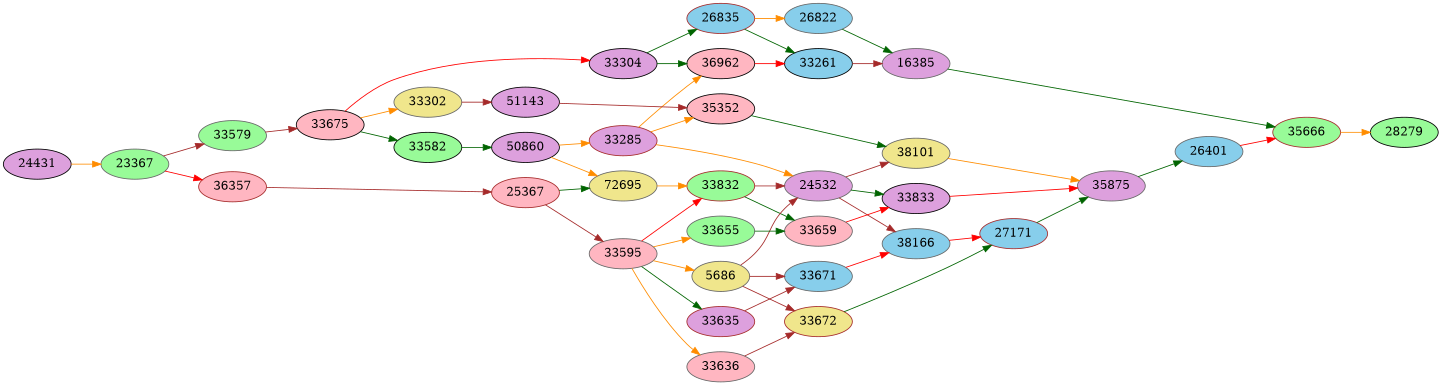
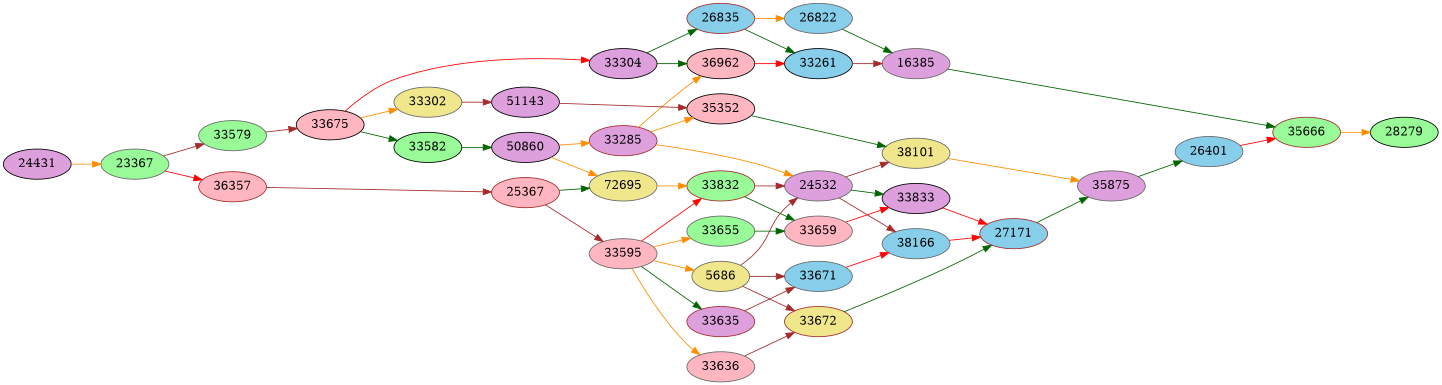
(1009, 192) -> (961, 215)
